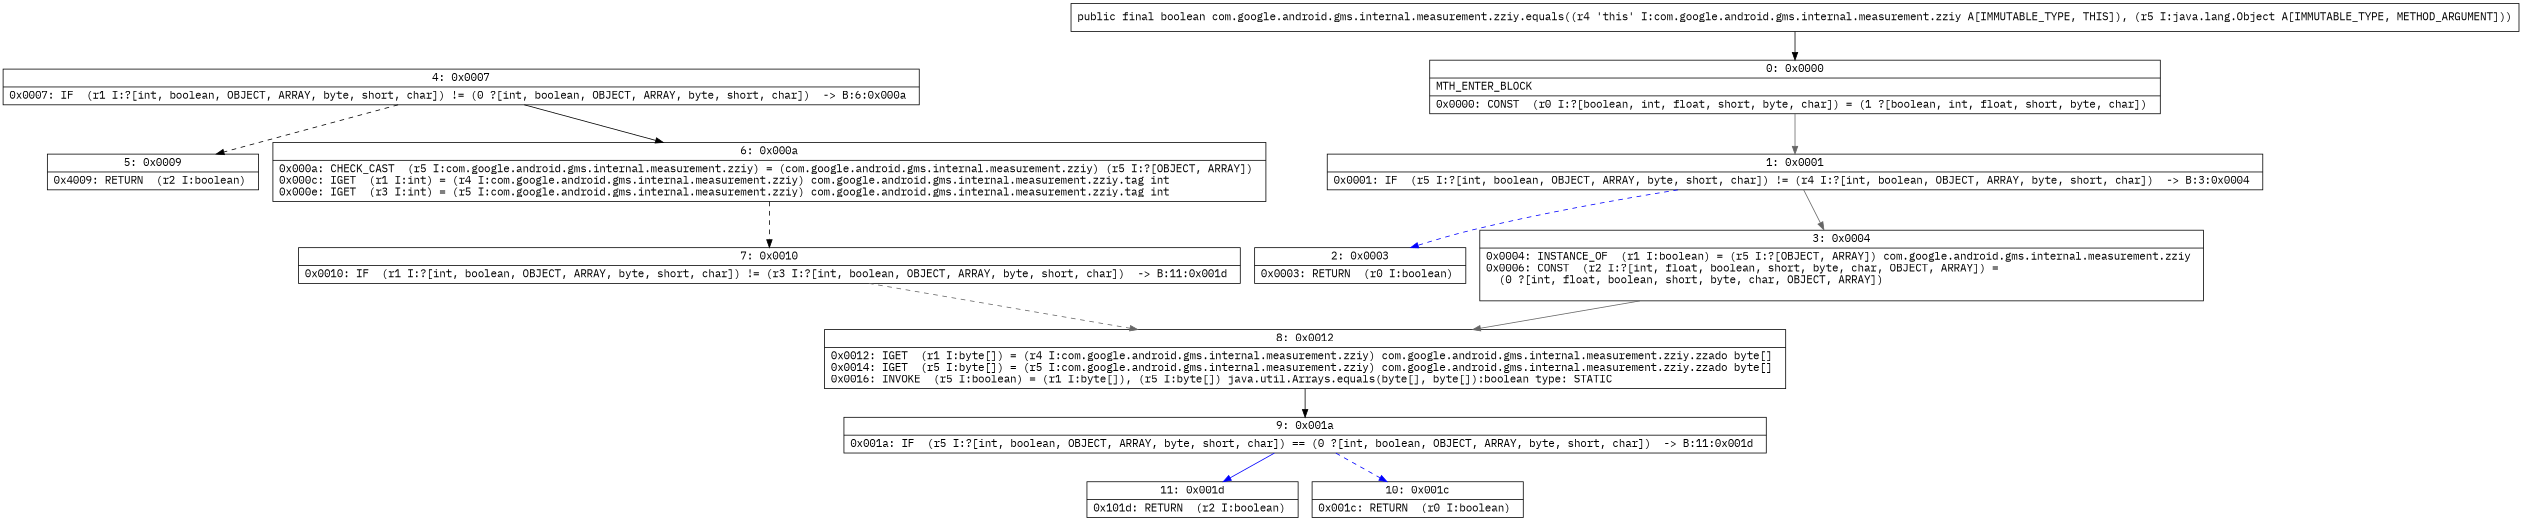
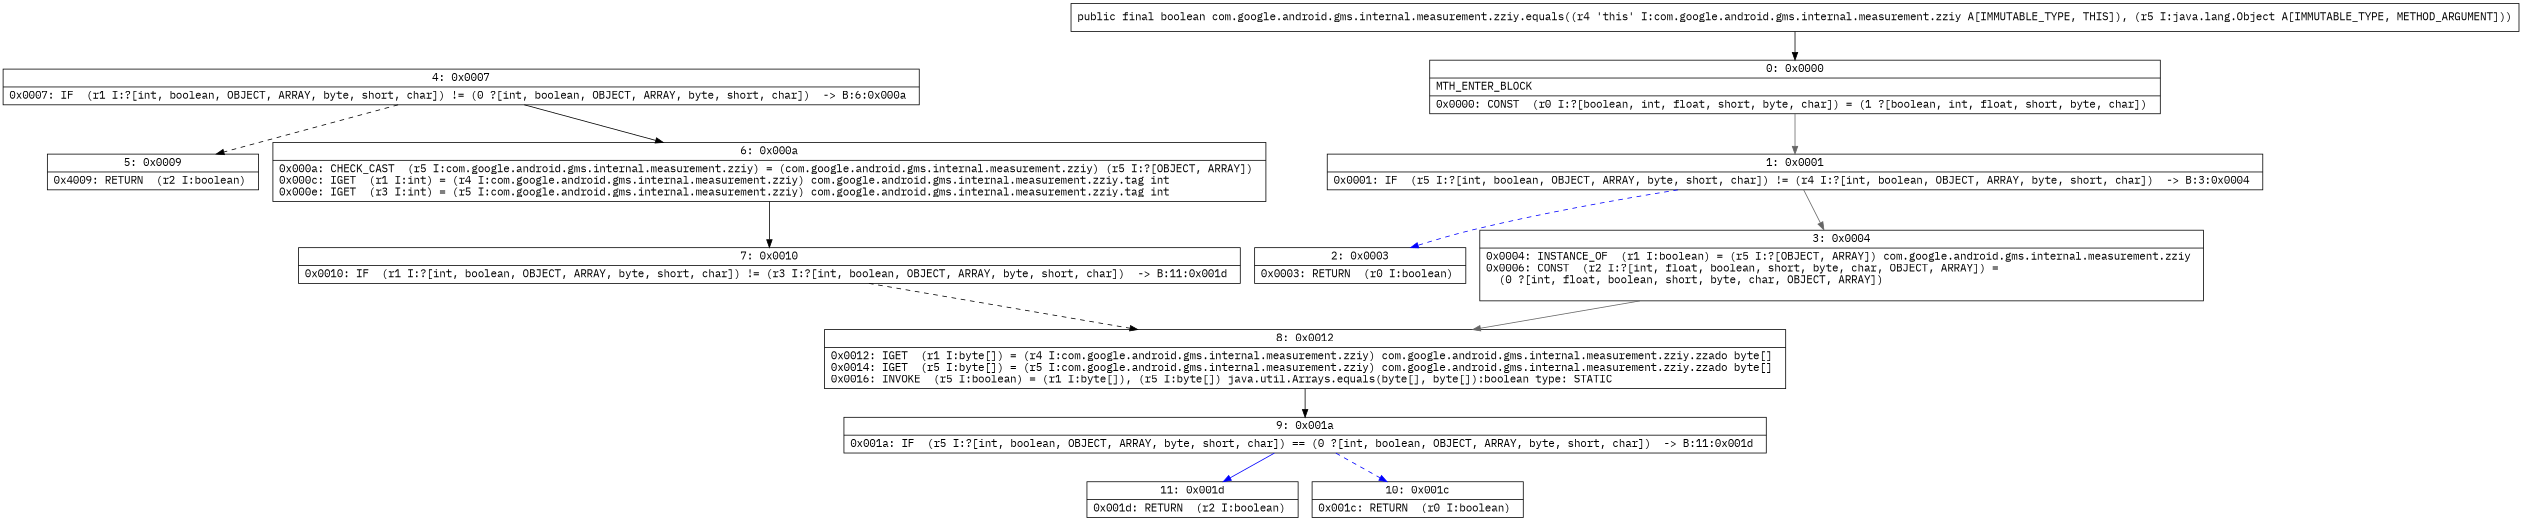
(769, 221) -> (769, 221)
(999, 306) -> (999, 306)
(1193, 508) -> (1193, 508)
